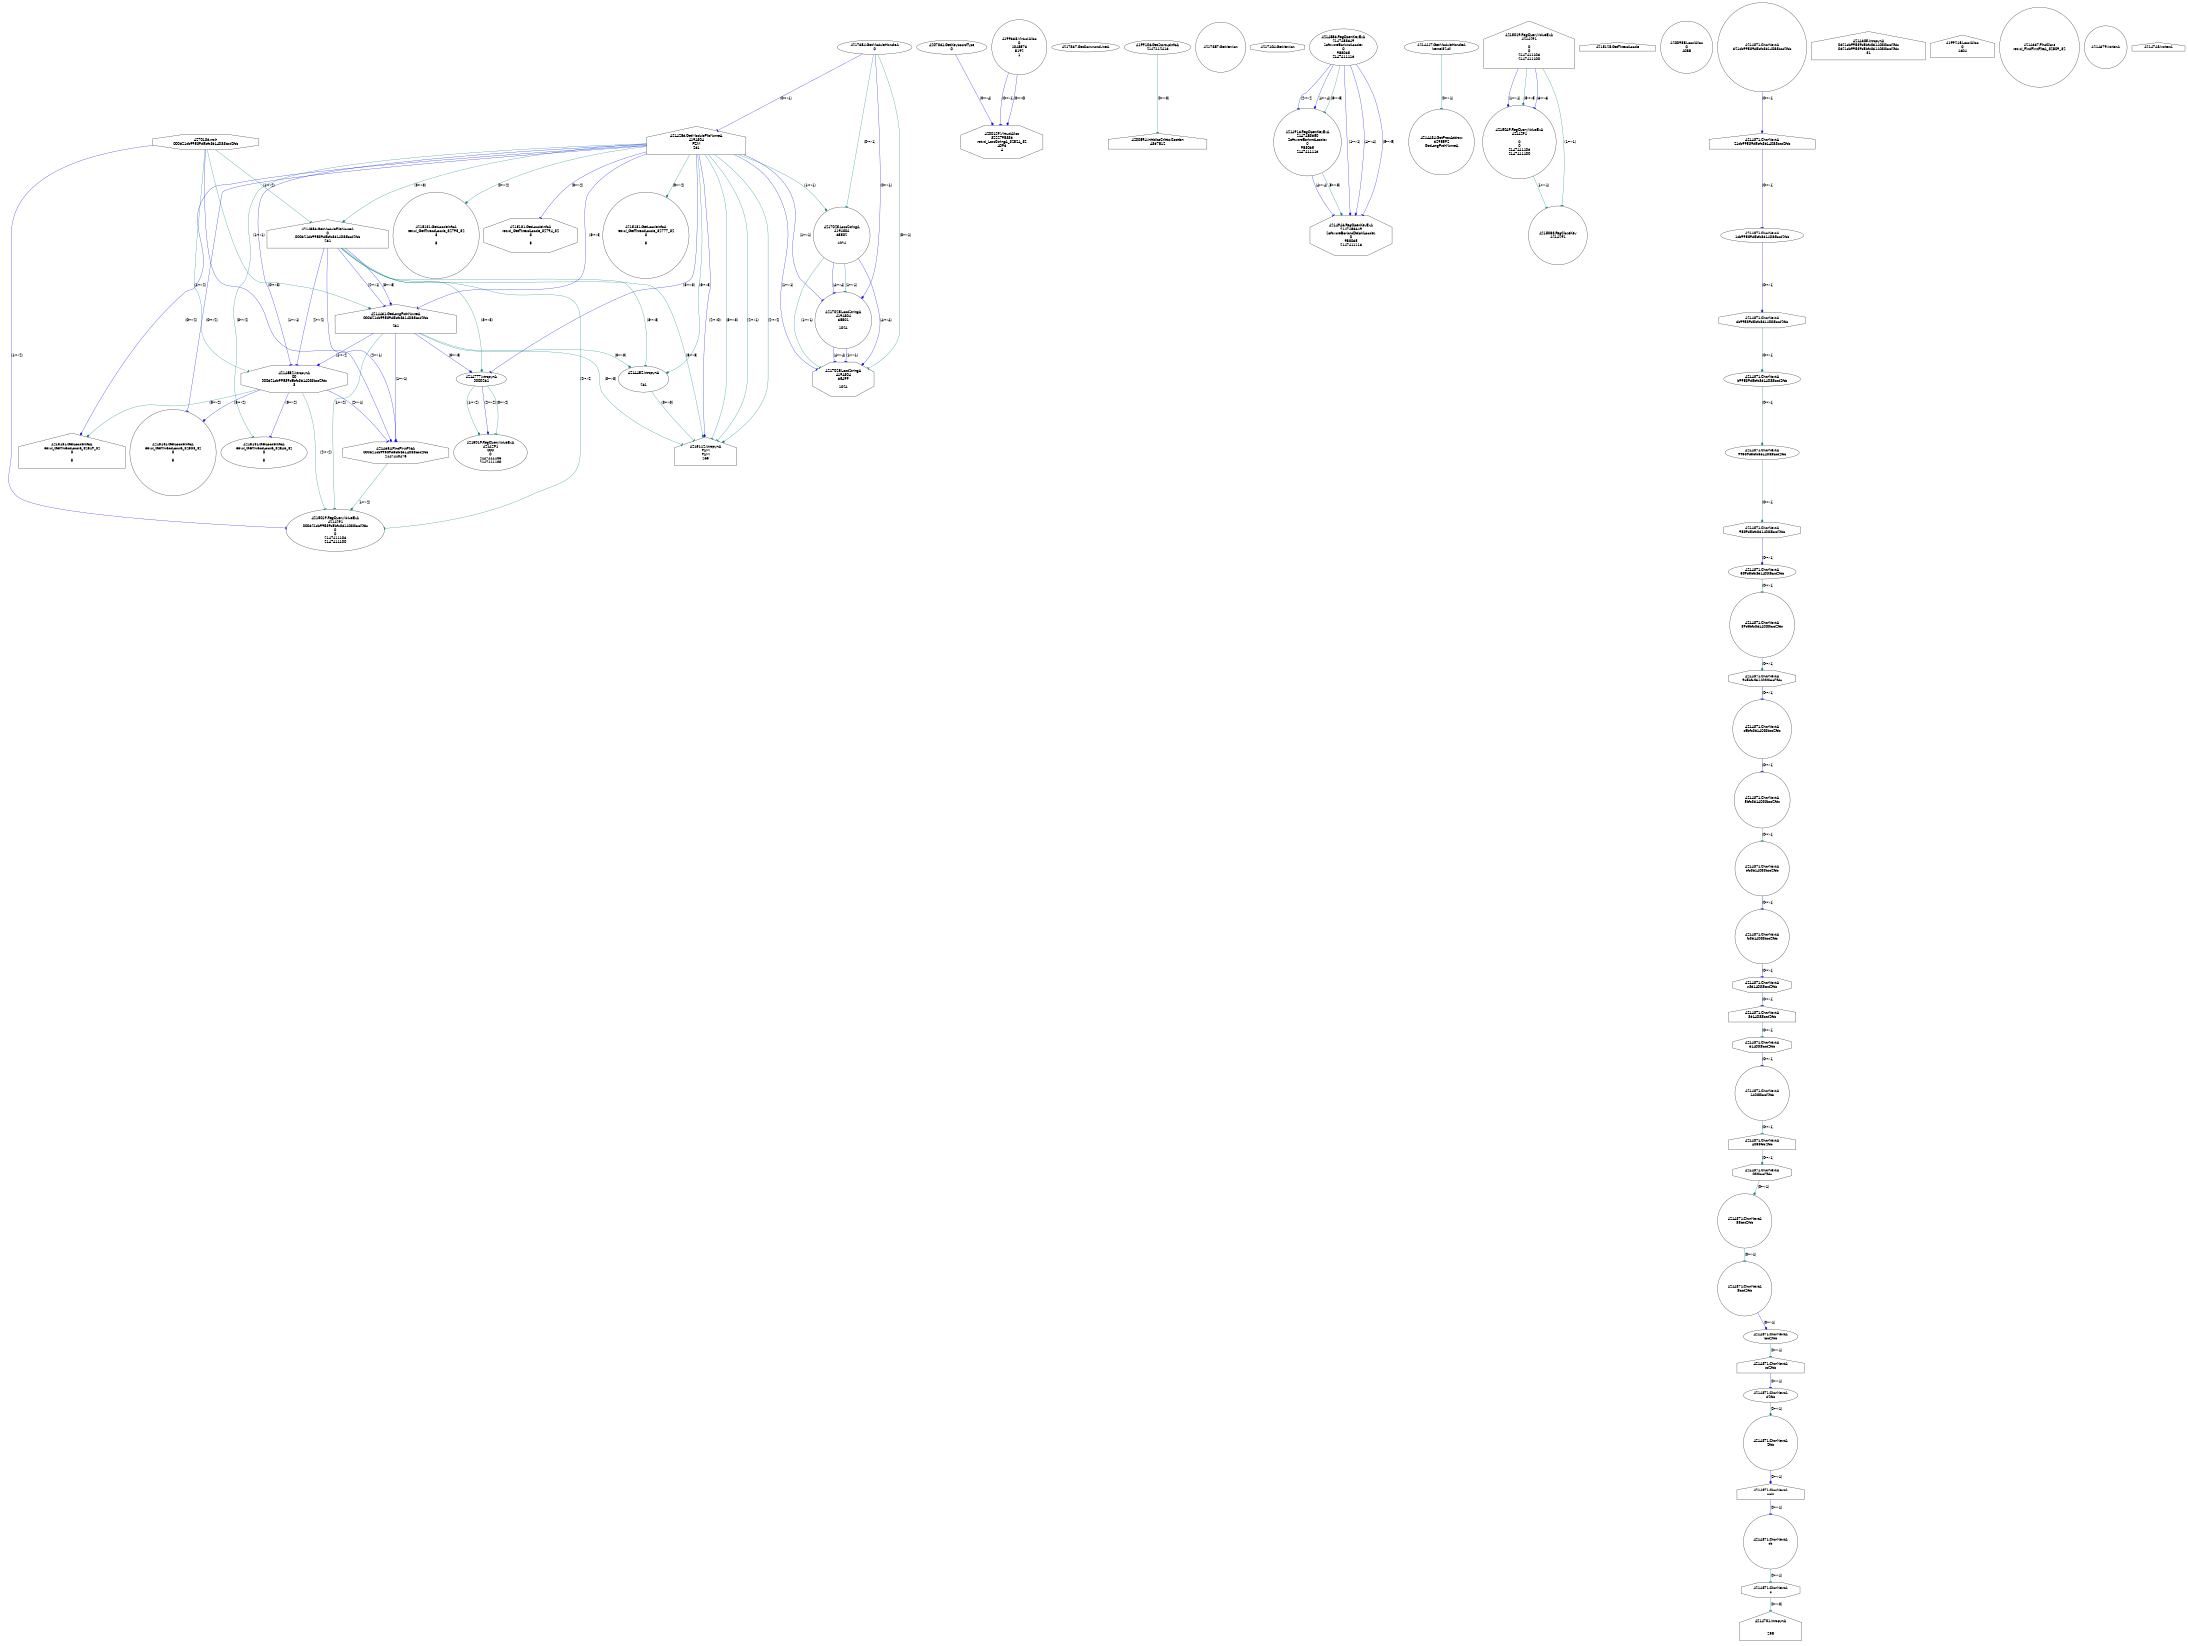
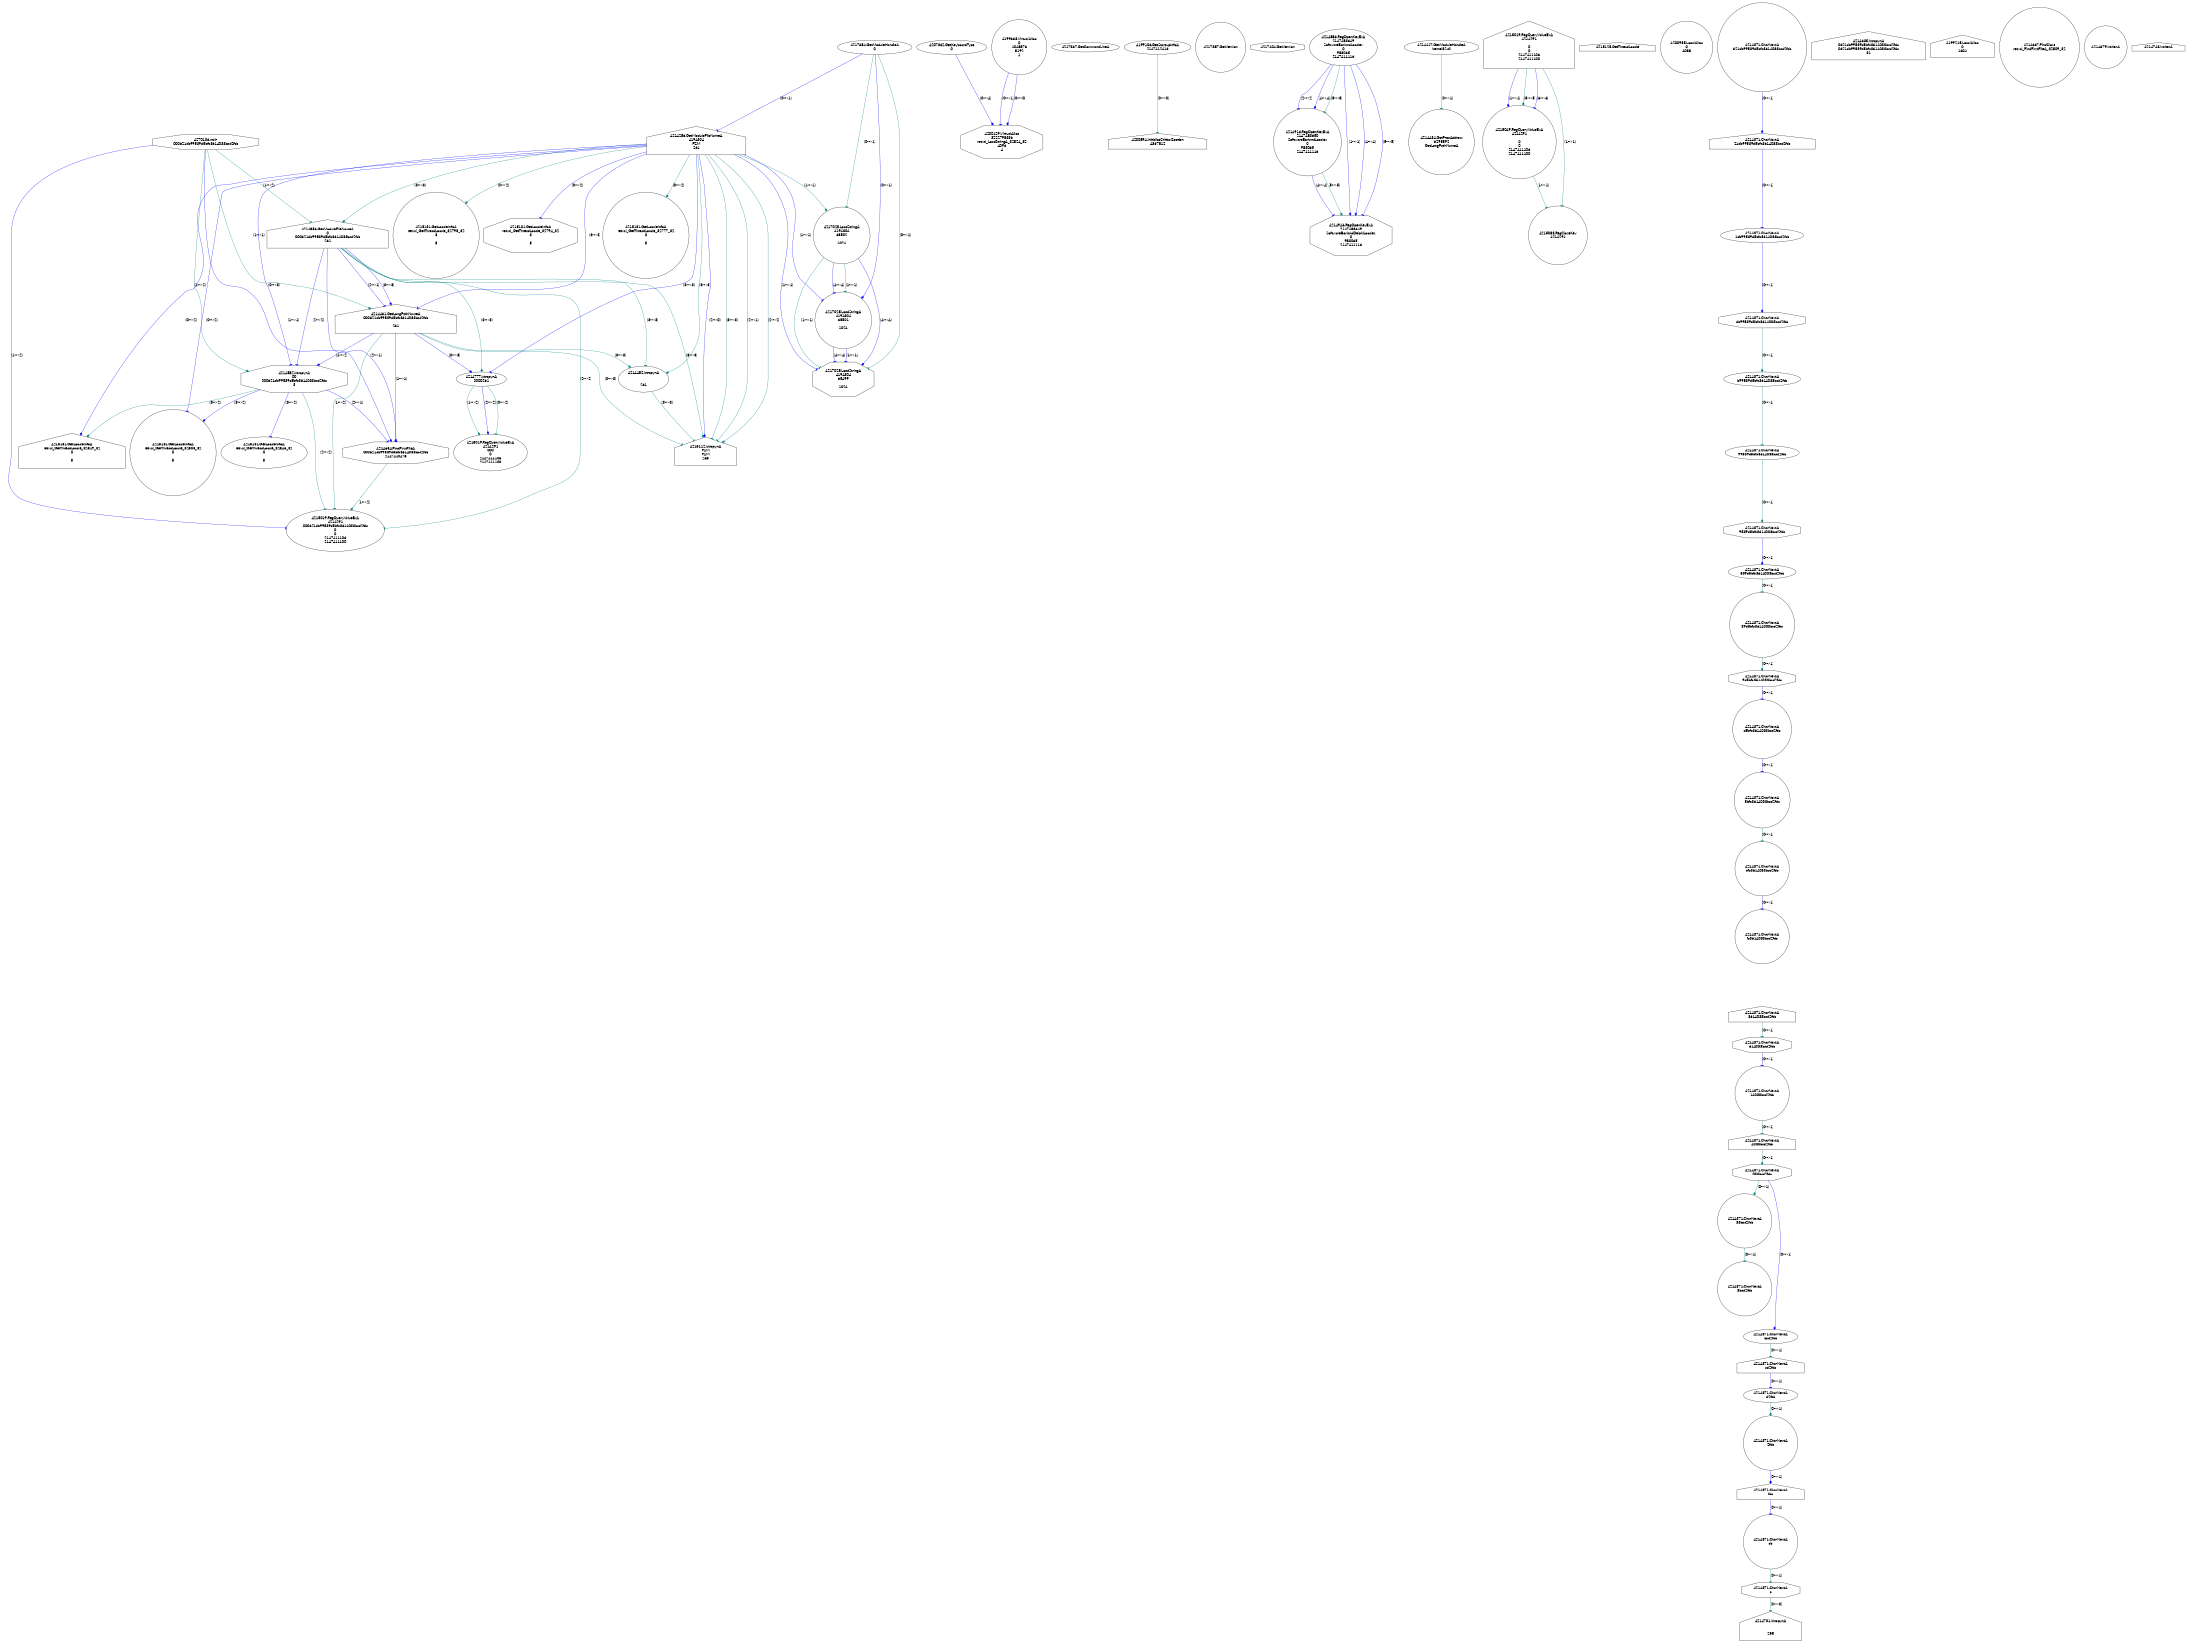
(952, 47) -> (952, 47)
(323, 169) -> none
(195, 272) -> (195, 272)
(1762, 415) -> (1762, 415)
(1762, 985) -> none
(1762, 1143) -> (1762, 1143)
(1762, 1320) -> (1780, 1252)
(1771, 1492) -> (1771, 1492)
